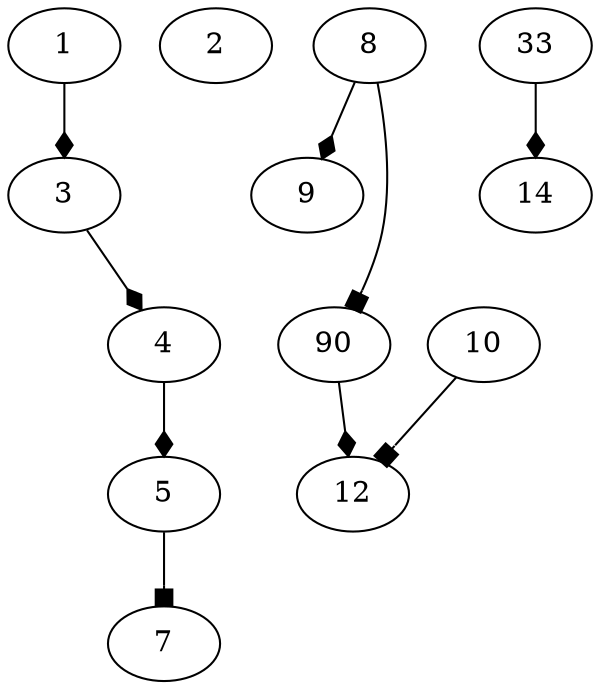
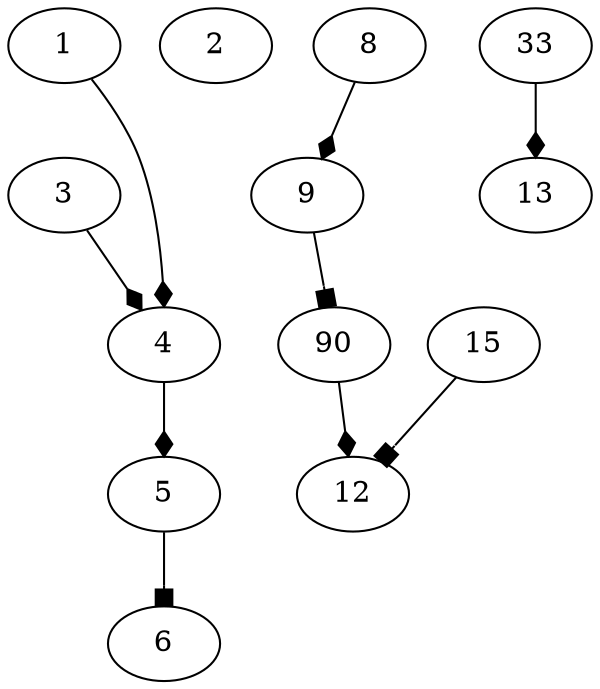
(64, 108) -> (145, 174)
(387, 188) -> (319, 259)
(536, 195) -> (536, 195)
(484, 345) -> (484, 345)
(164, 644) -> (164, 644)
